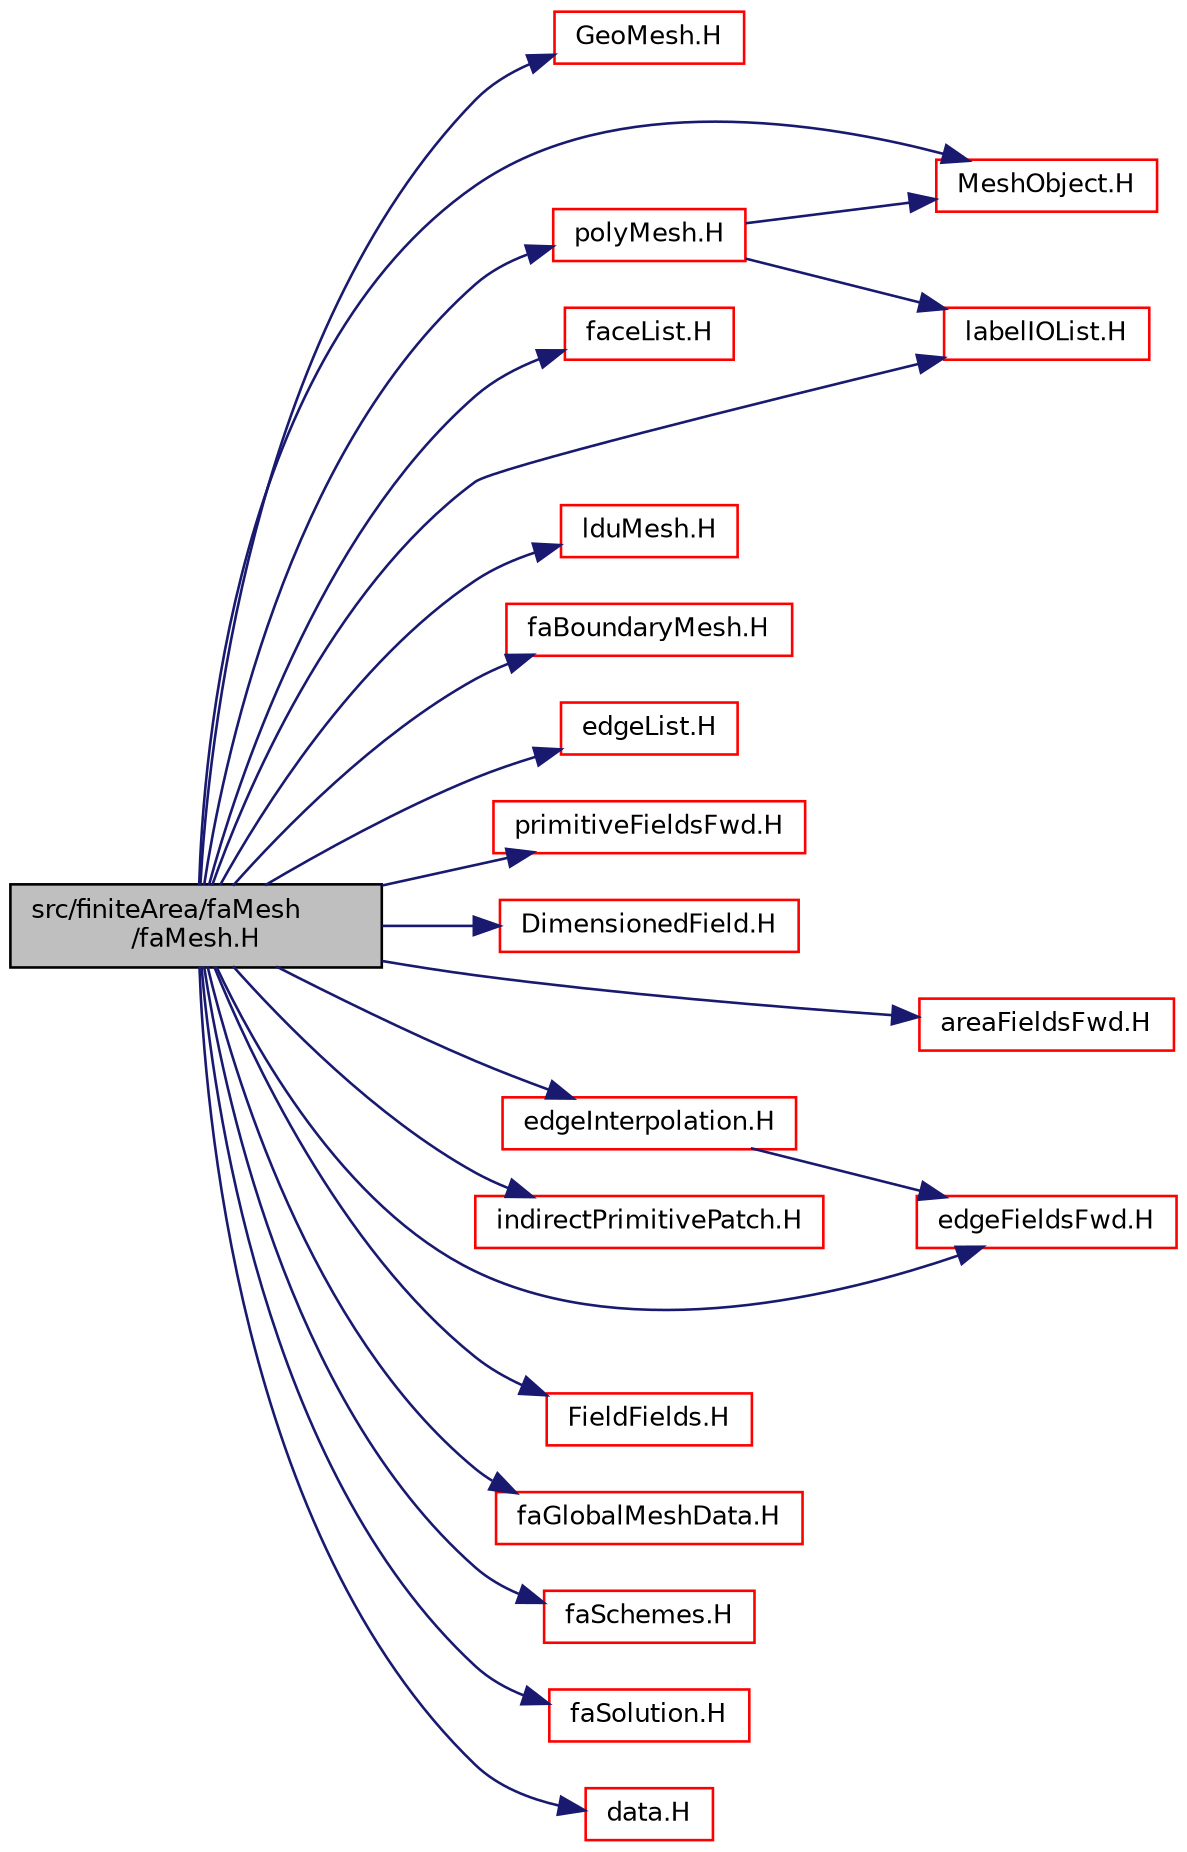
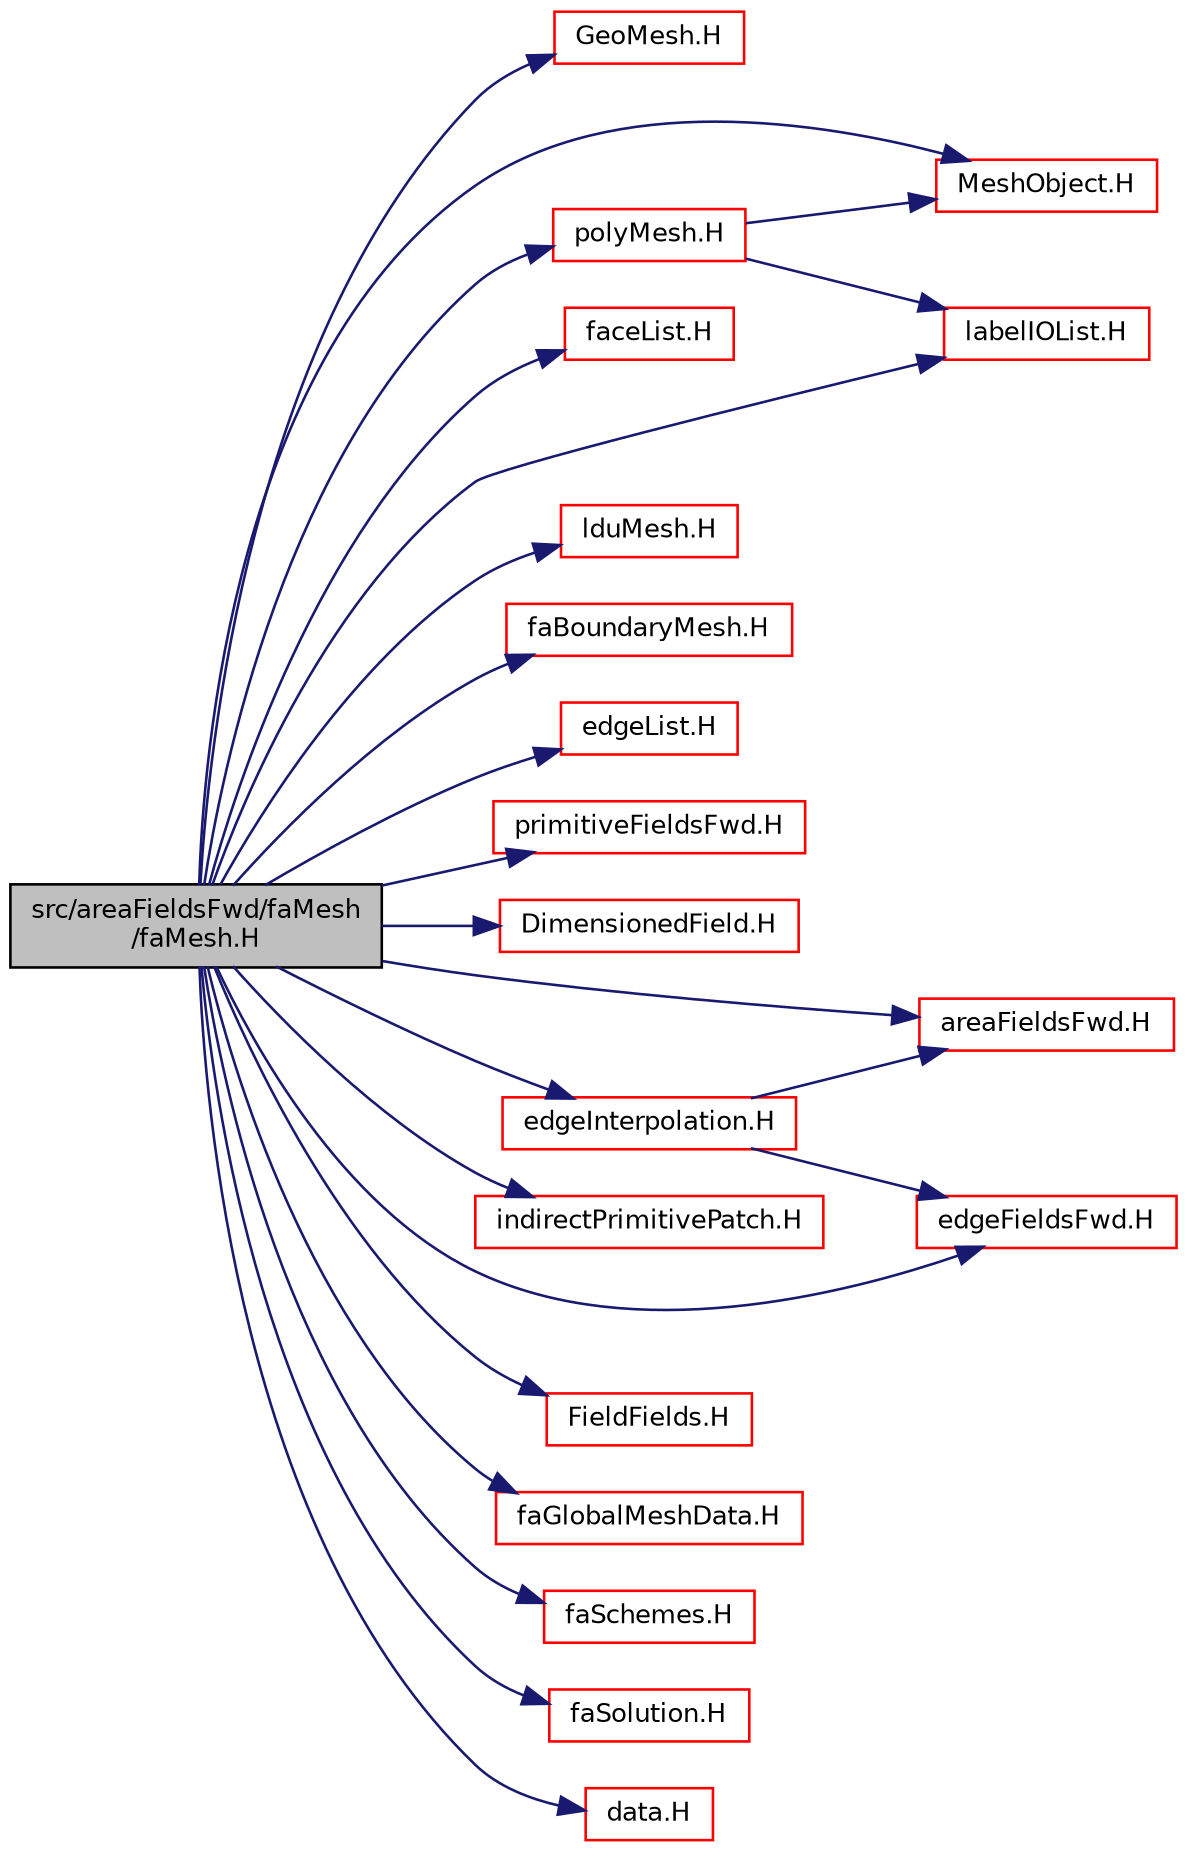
(196, 926) -> (196, 926)
none -> (836, 1077)
